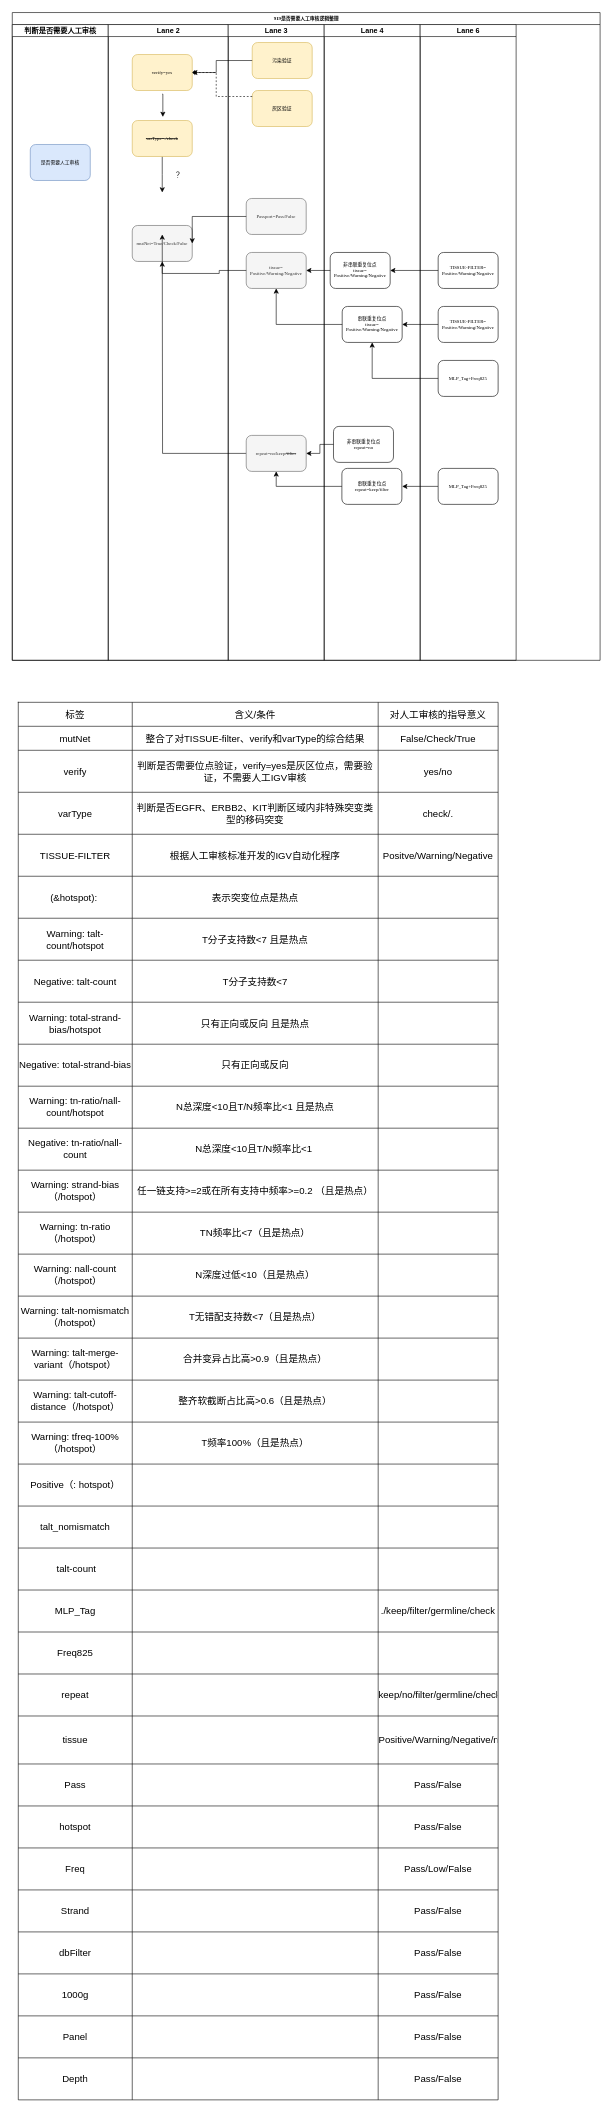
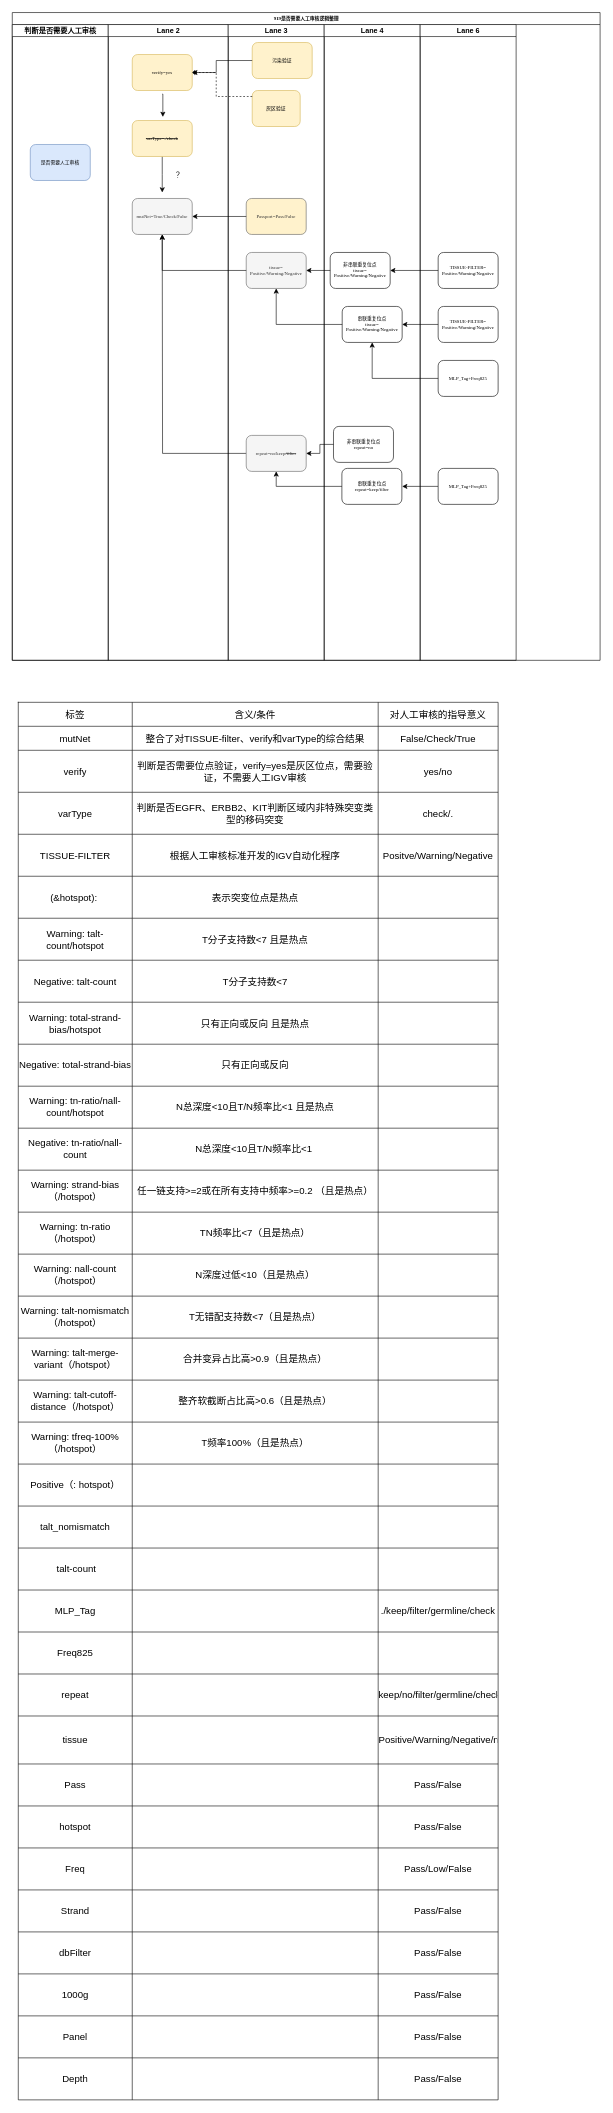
(282, 108) -> (276, 108)
(276, 216) -> (276, 216)
(162, 243) -> (162, 216)
